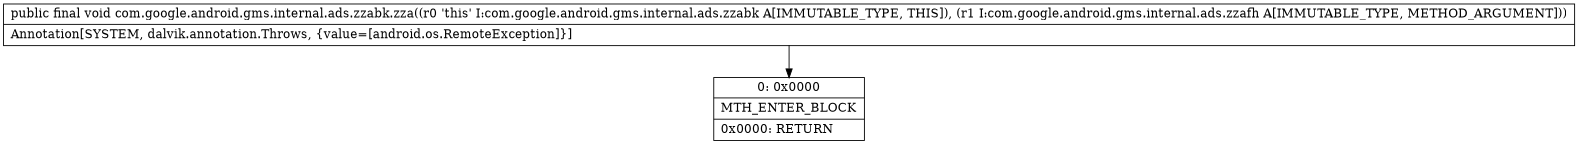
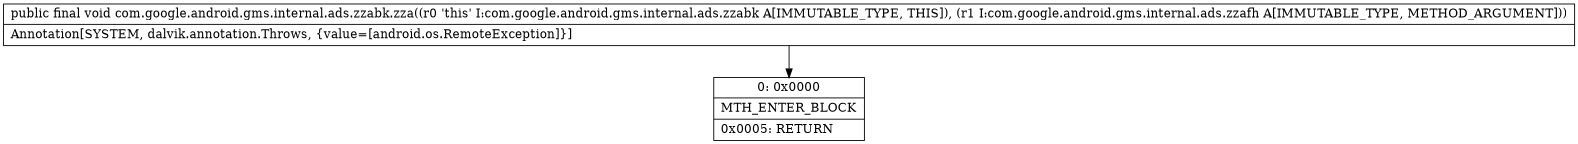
(783, 129) -> (783, 129)
